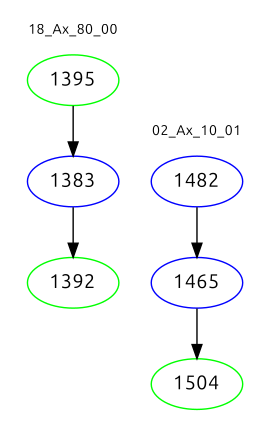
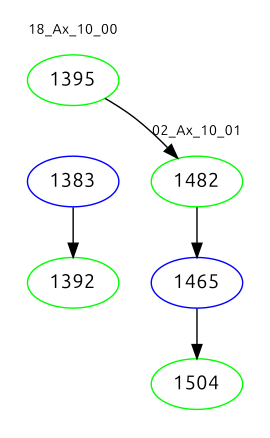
(73, 30) -> (73, 30)
(73, 124) -> (150, 131)
(197, 181) -> (197, 181)
